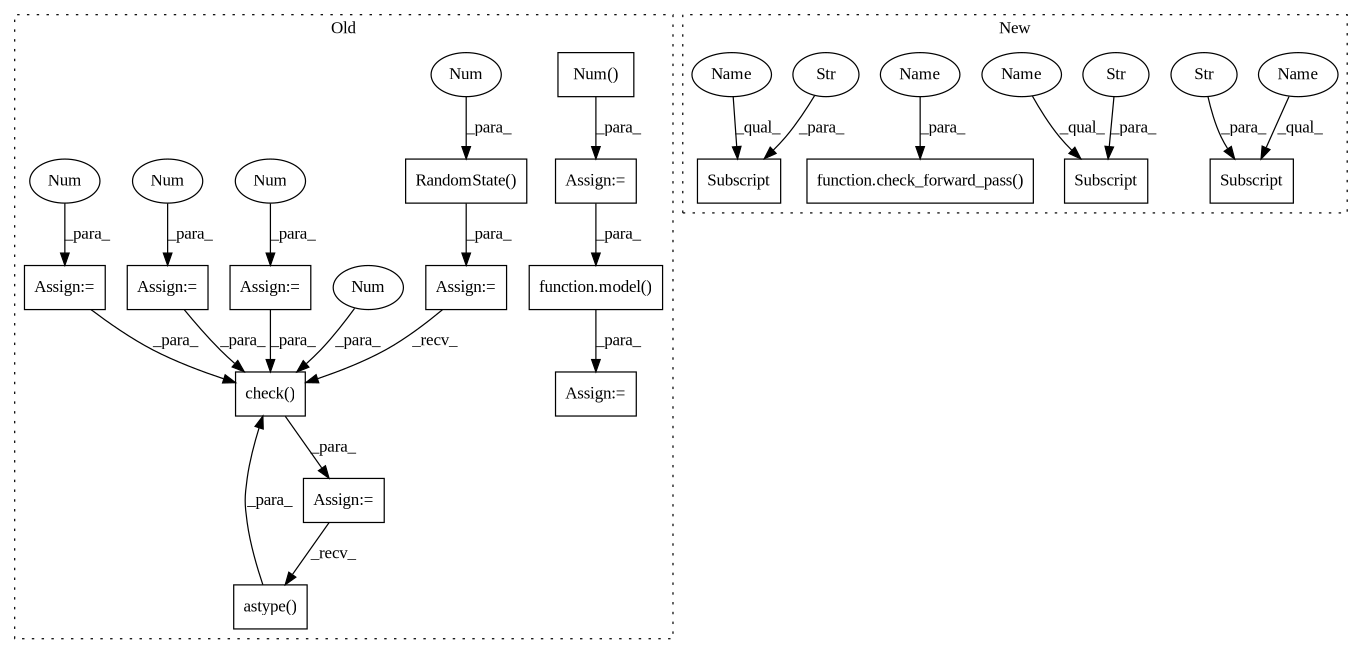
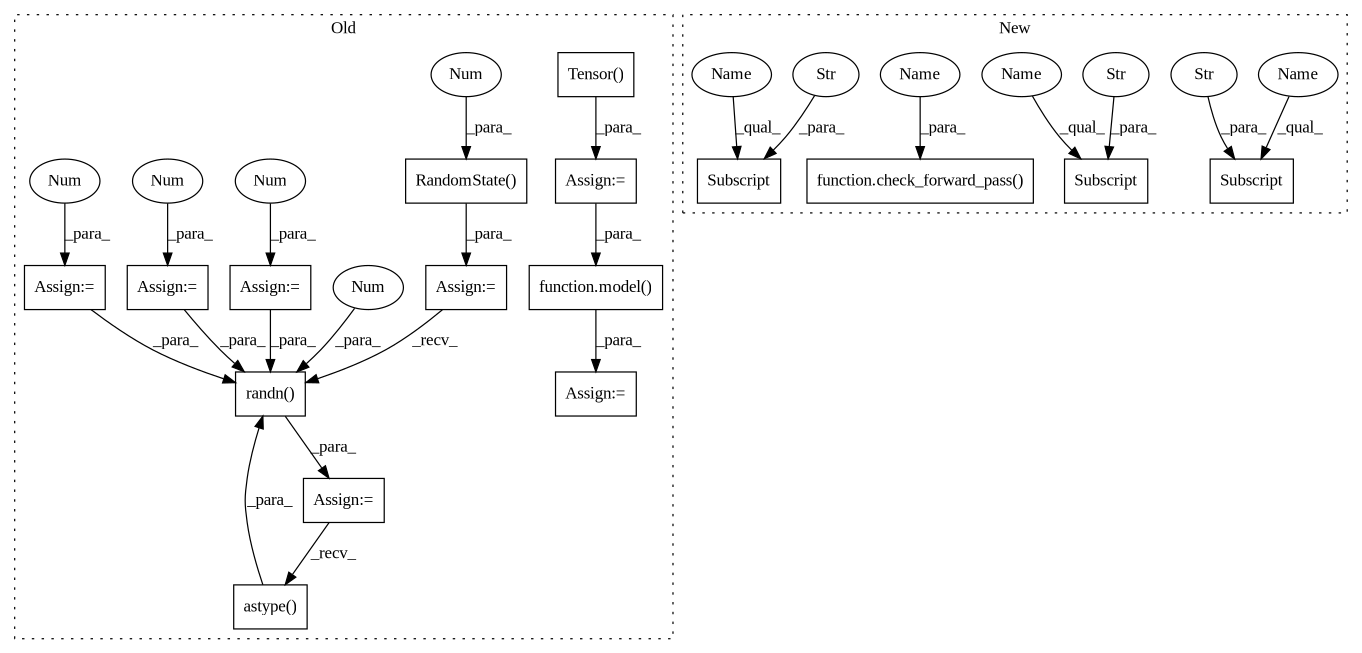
(596, 75) -> (596, 75)
(270, 394) -> (270, 394)
